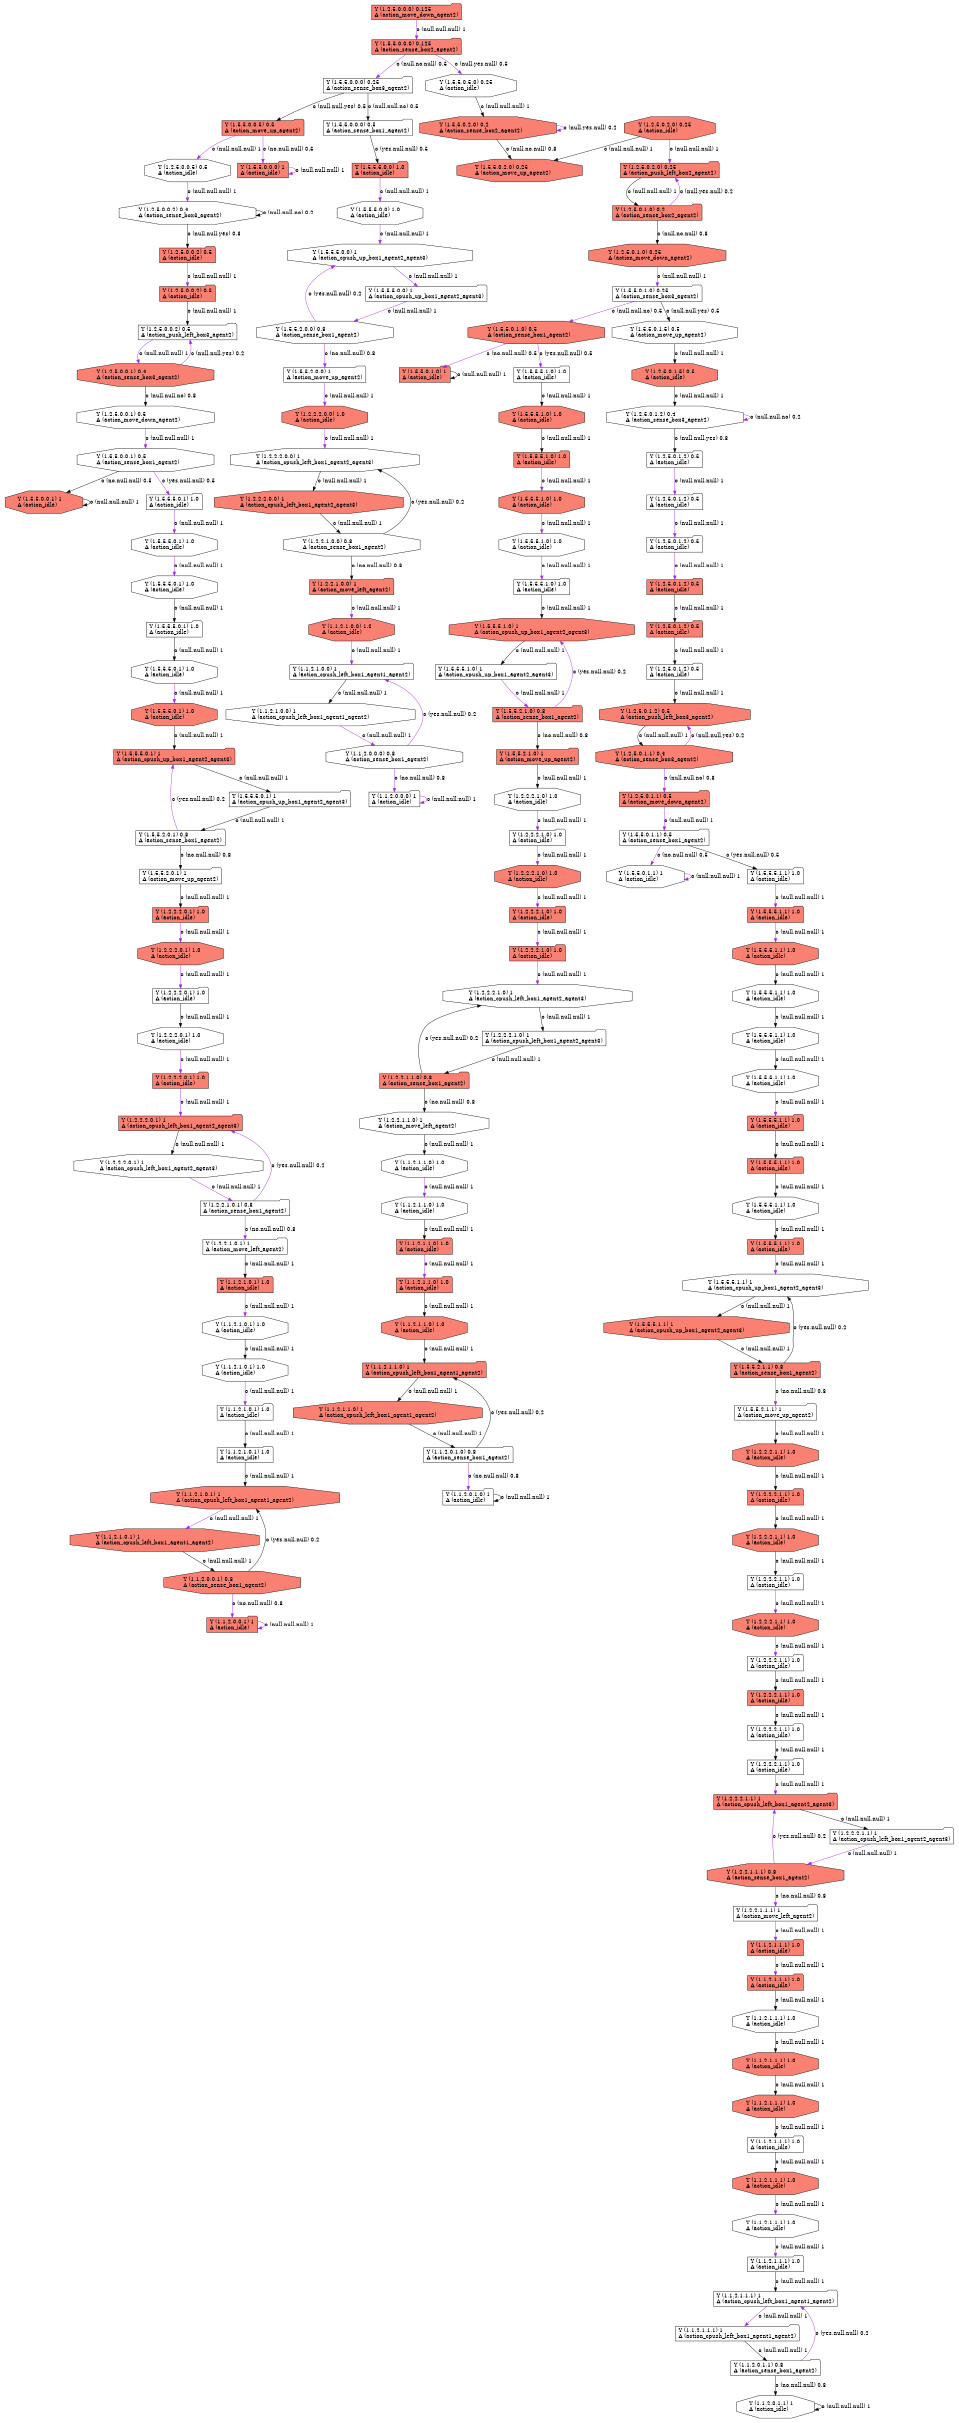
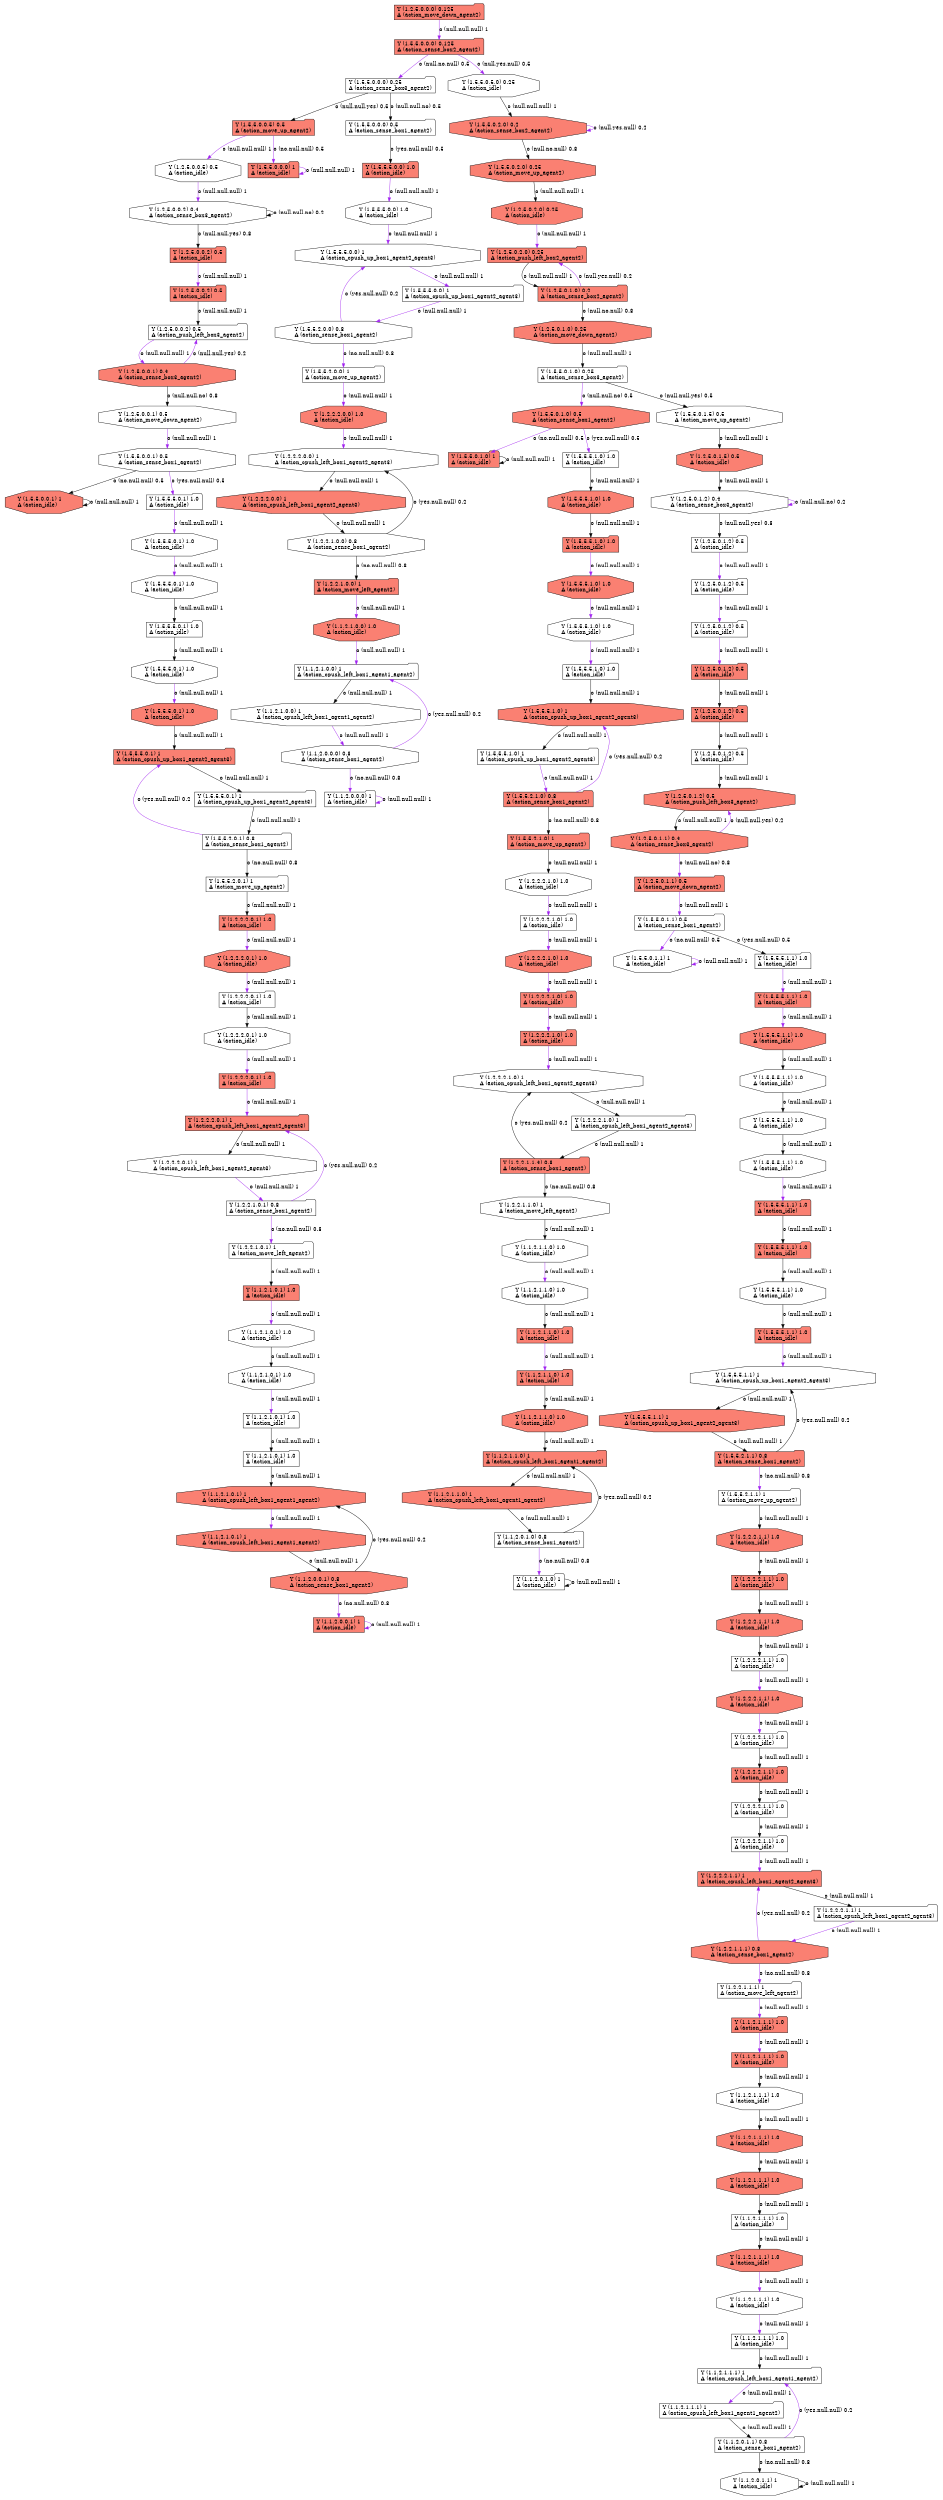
(599, 148) -> (535, 190)
(657, 275) -> (583, 354)
(424, 1081) -> (545, 1166)
